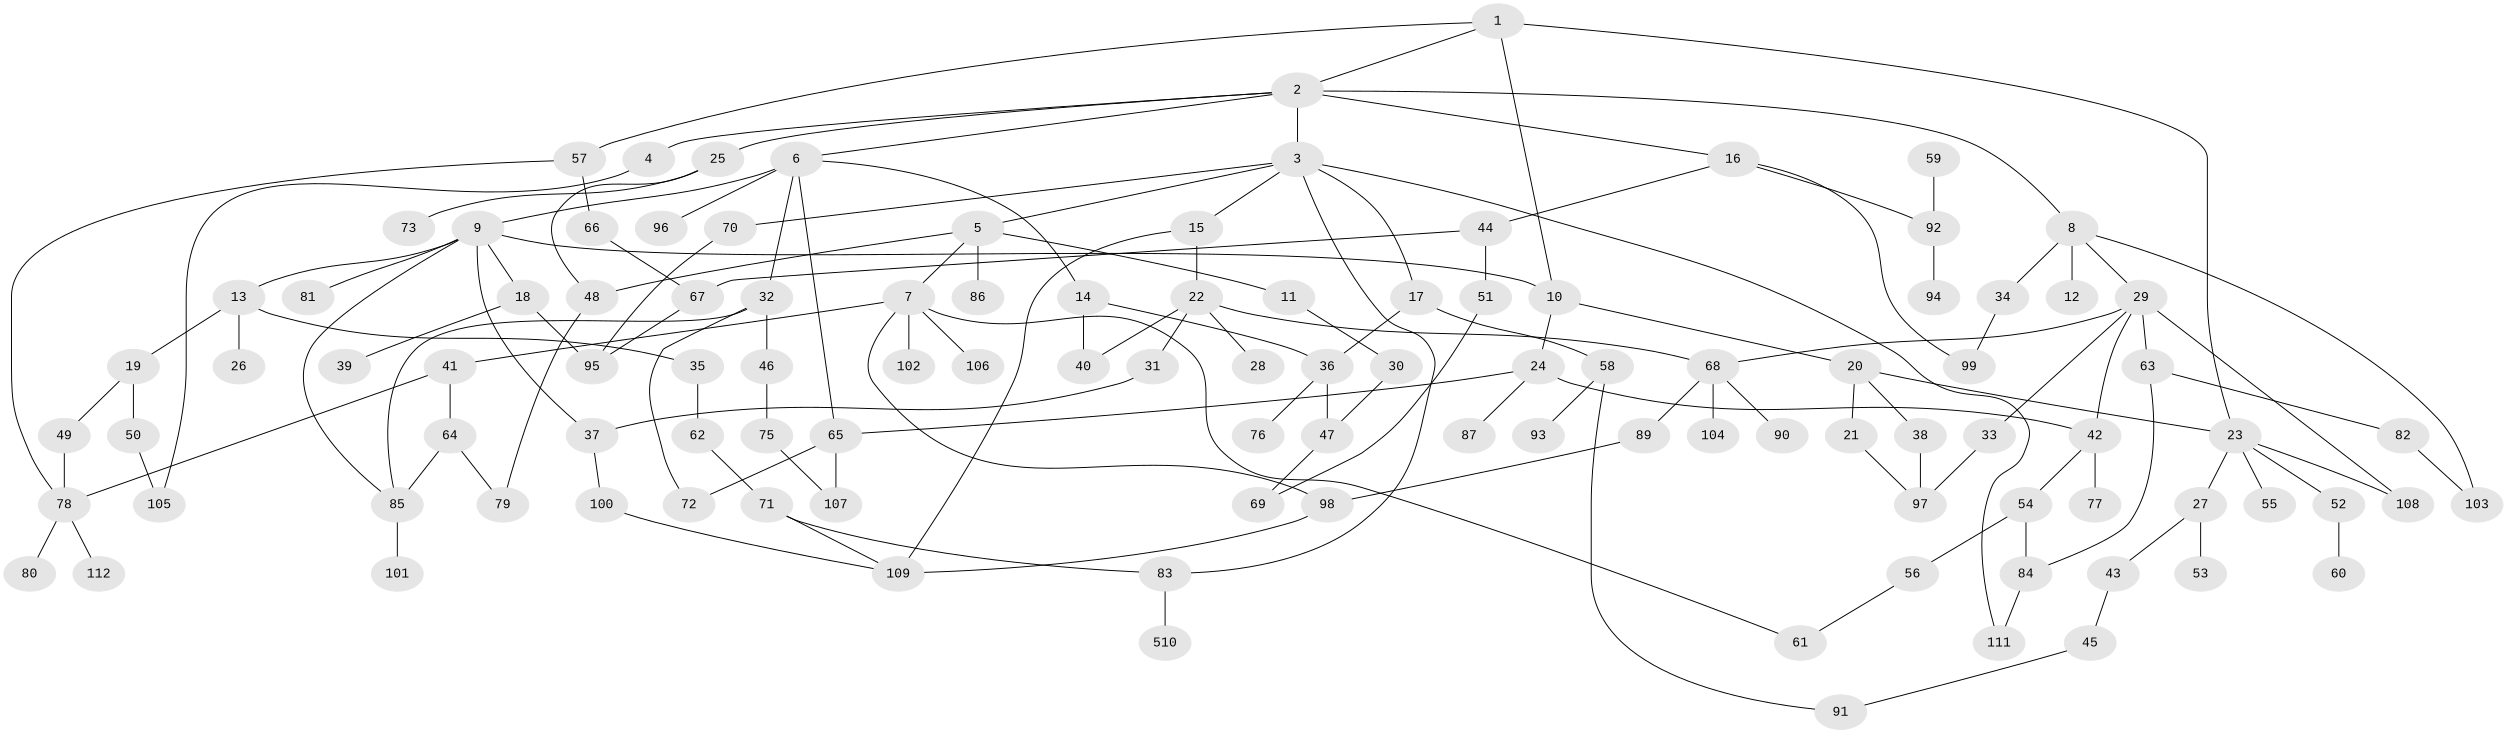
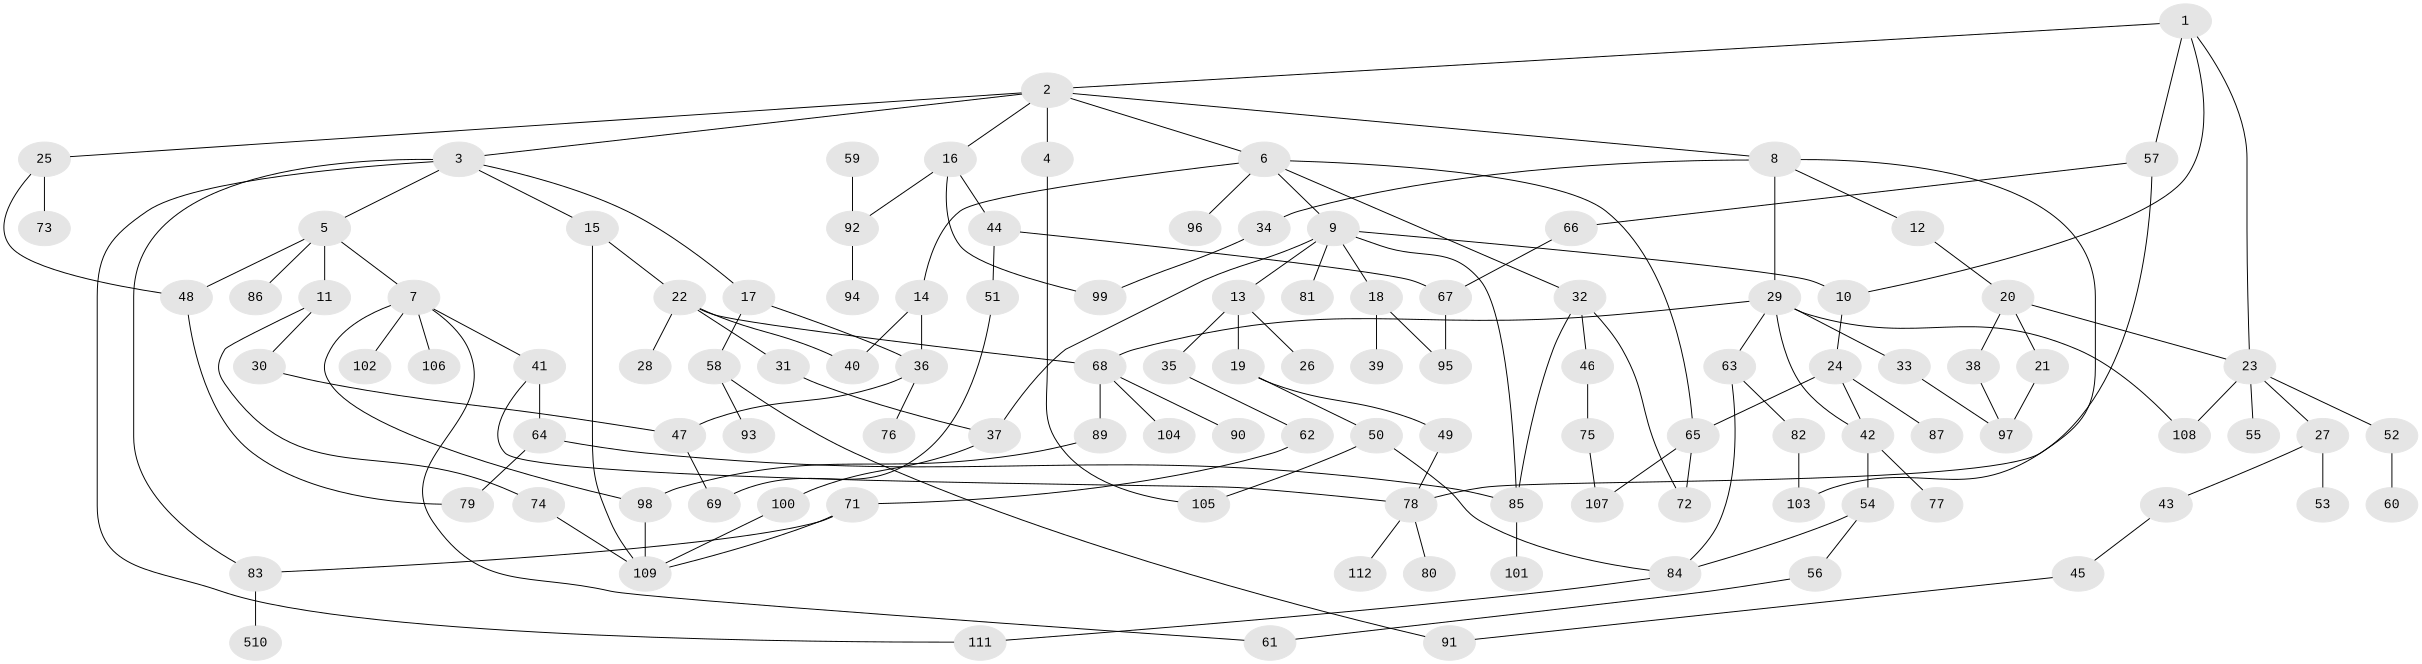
(730, 228) -> none
(1705, 332) -> (1963, 263)
none -> (539, 505)
none -> (1509, 535)
